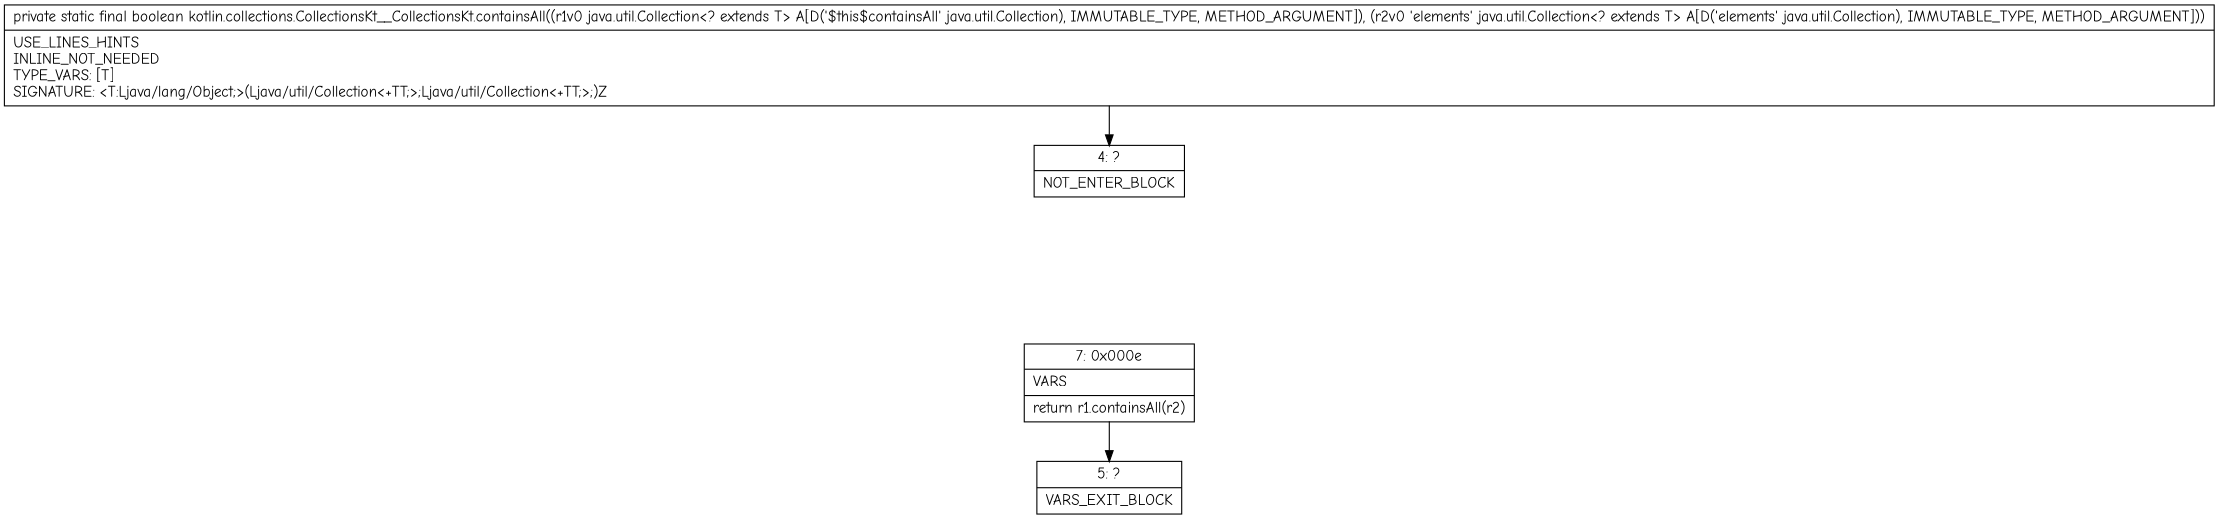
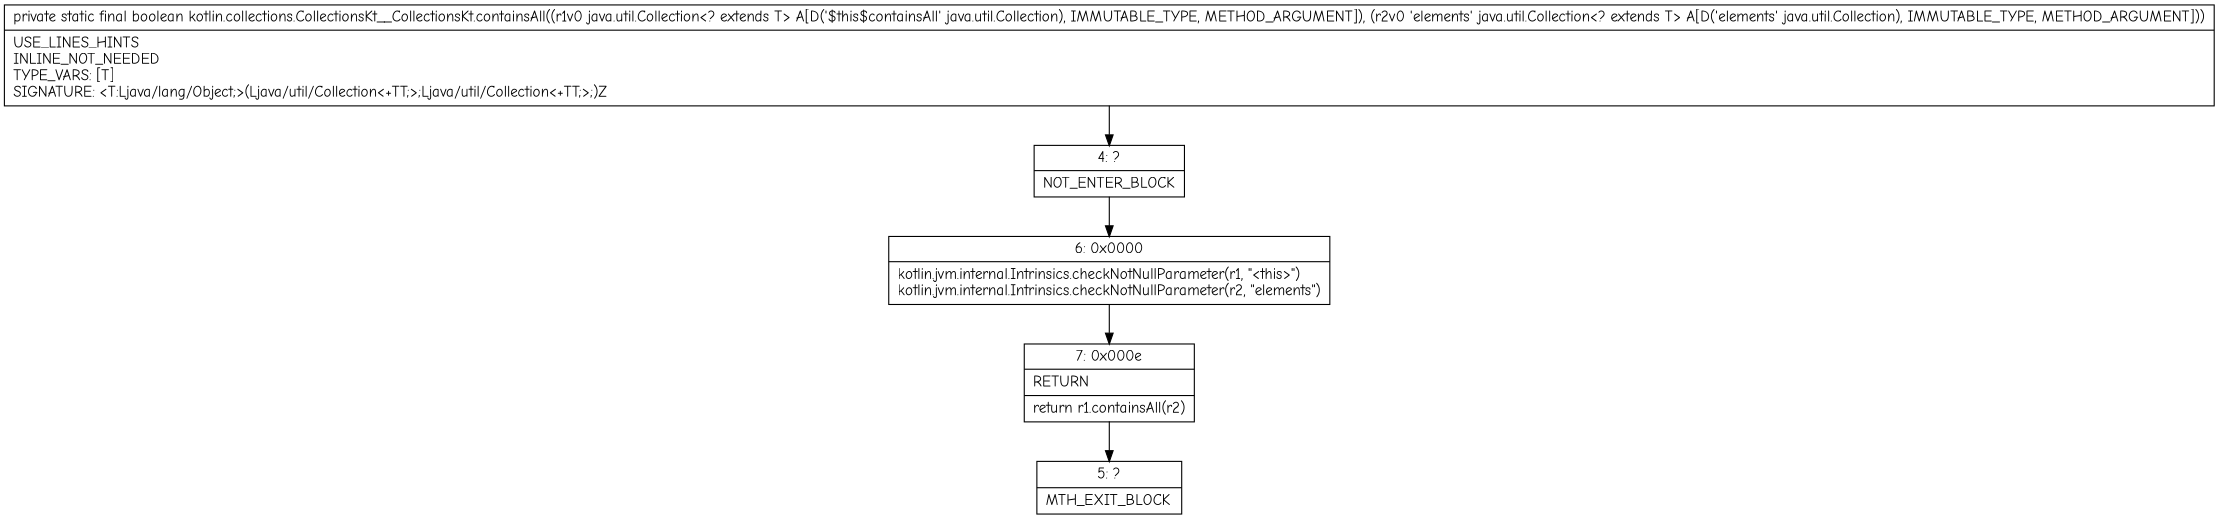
none -> (1109, 270)
(1050, 382) -> (1062, 382)
(1109, 500) -> (1108, 500)
